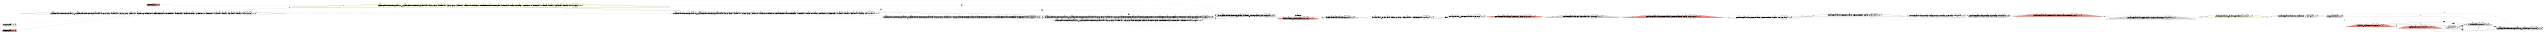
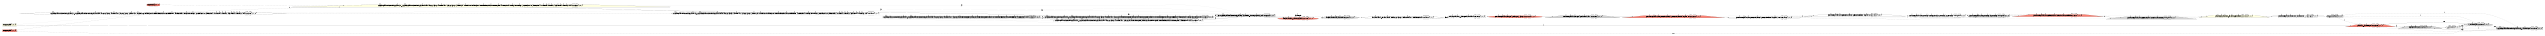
(2417, 25) -> (1183, 26)
(2450, 25) -> (1244, 34)
(2420, 27) -> (2420, 27)
